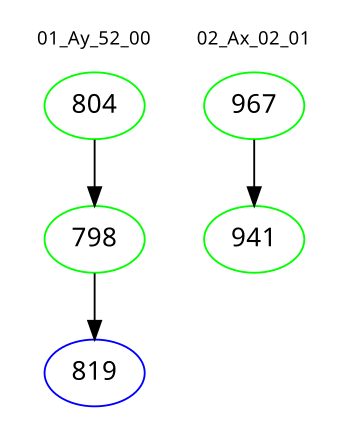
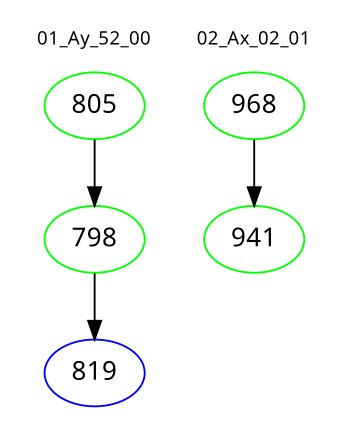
(95, 106) -> (95, 106)
(254, 106) -> (254, 106)
